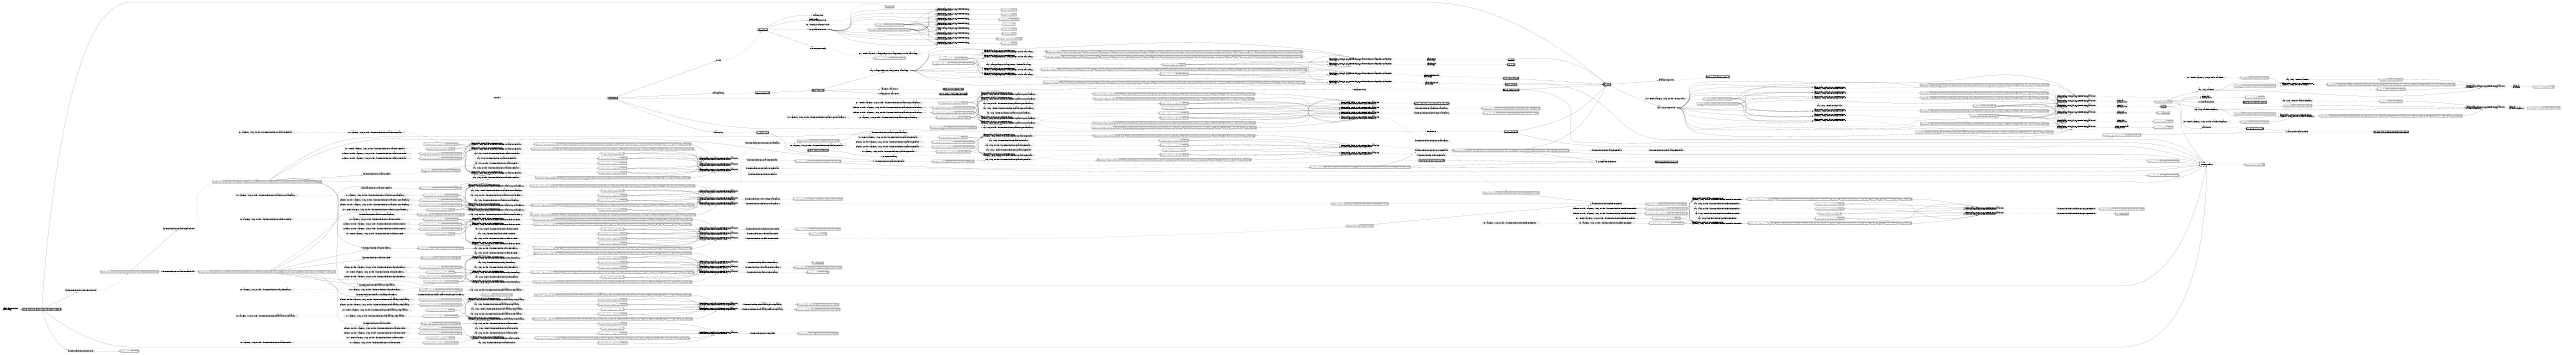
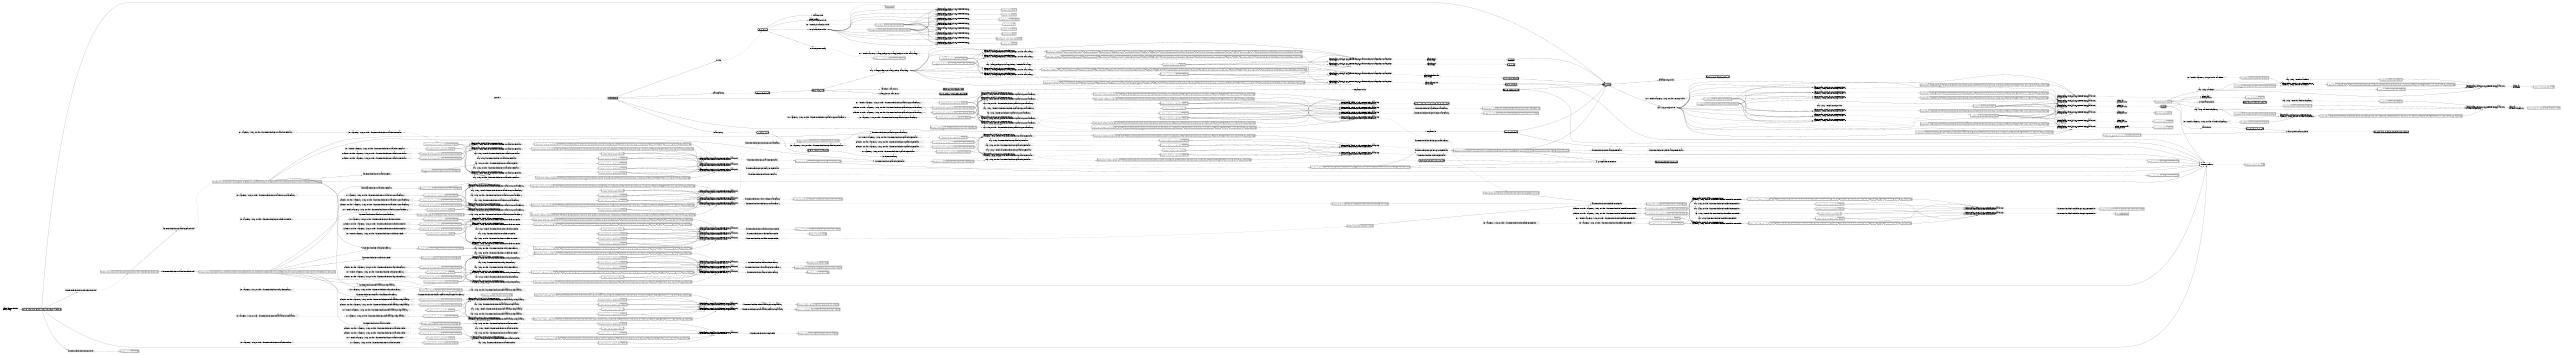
(2160, 113) -> (2163, 113)
(815, 263) -> (818, 263)
